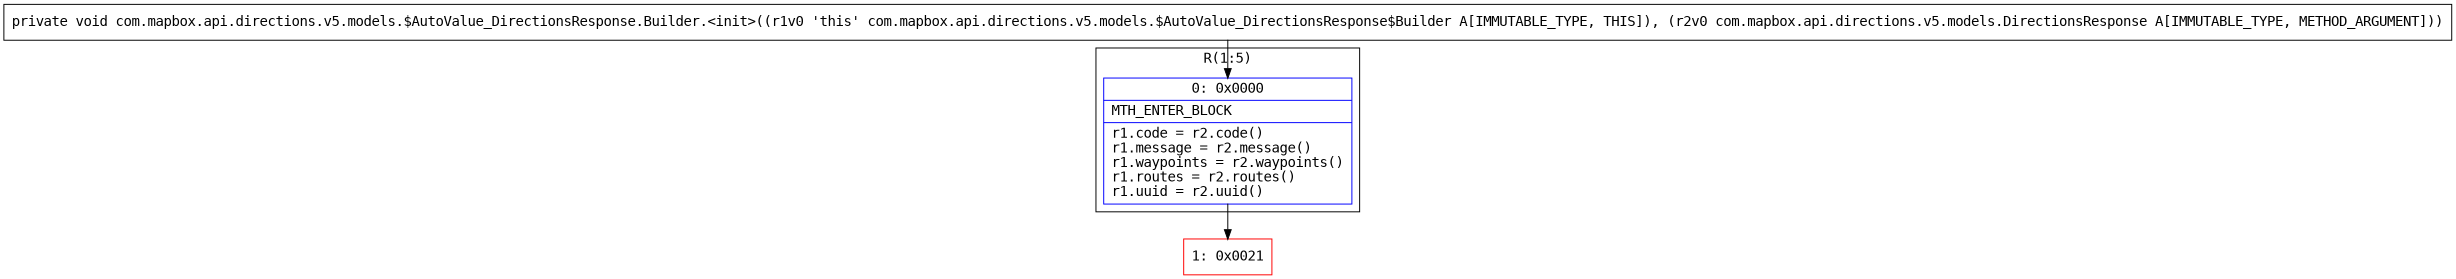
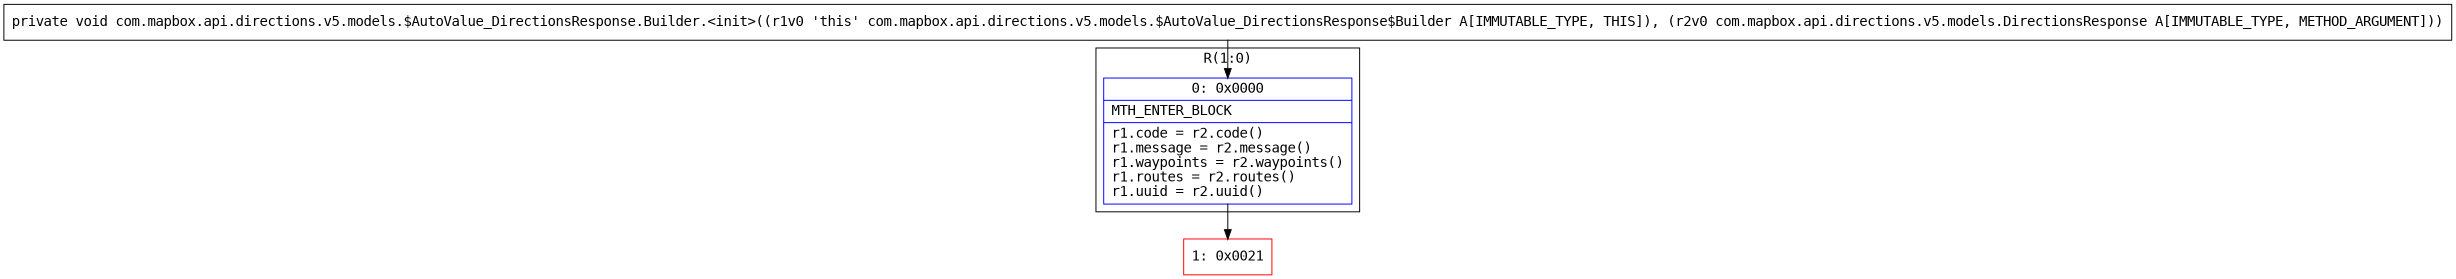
(1228, 59) -> (1228, 59)
